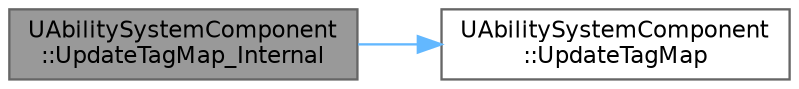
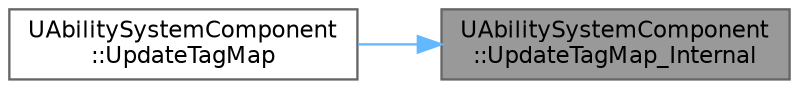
(388, 44) -> (388, 44)
